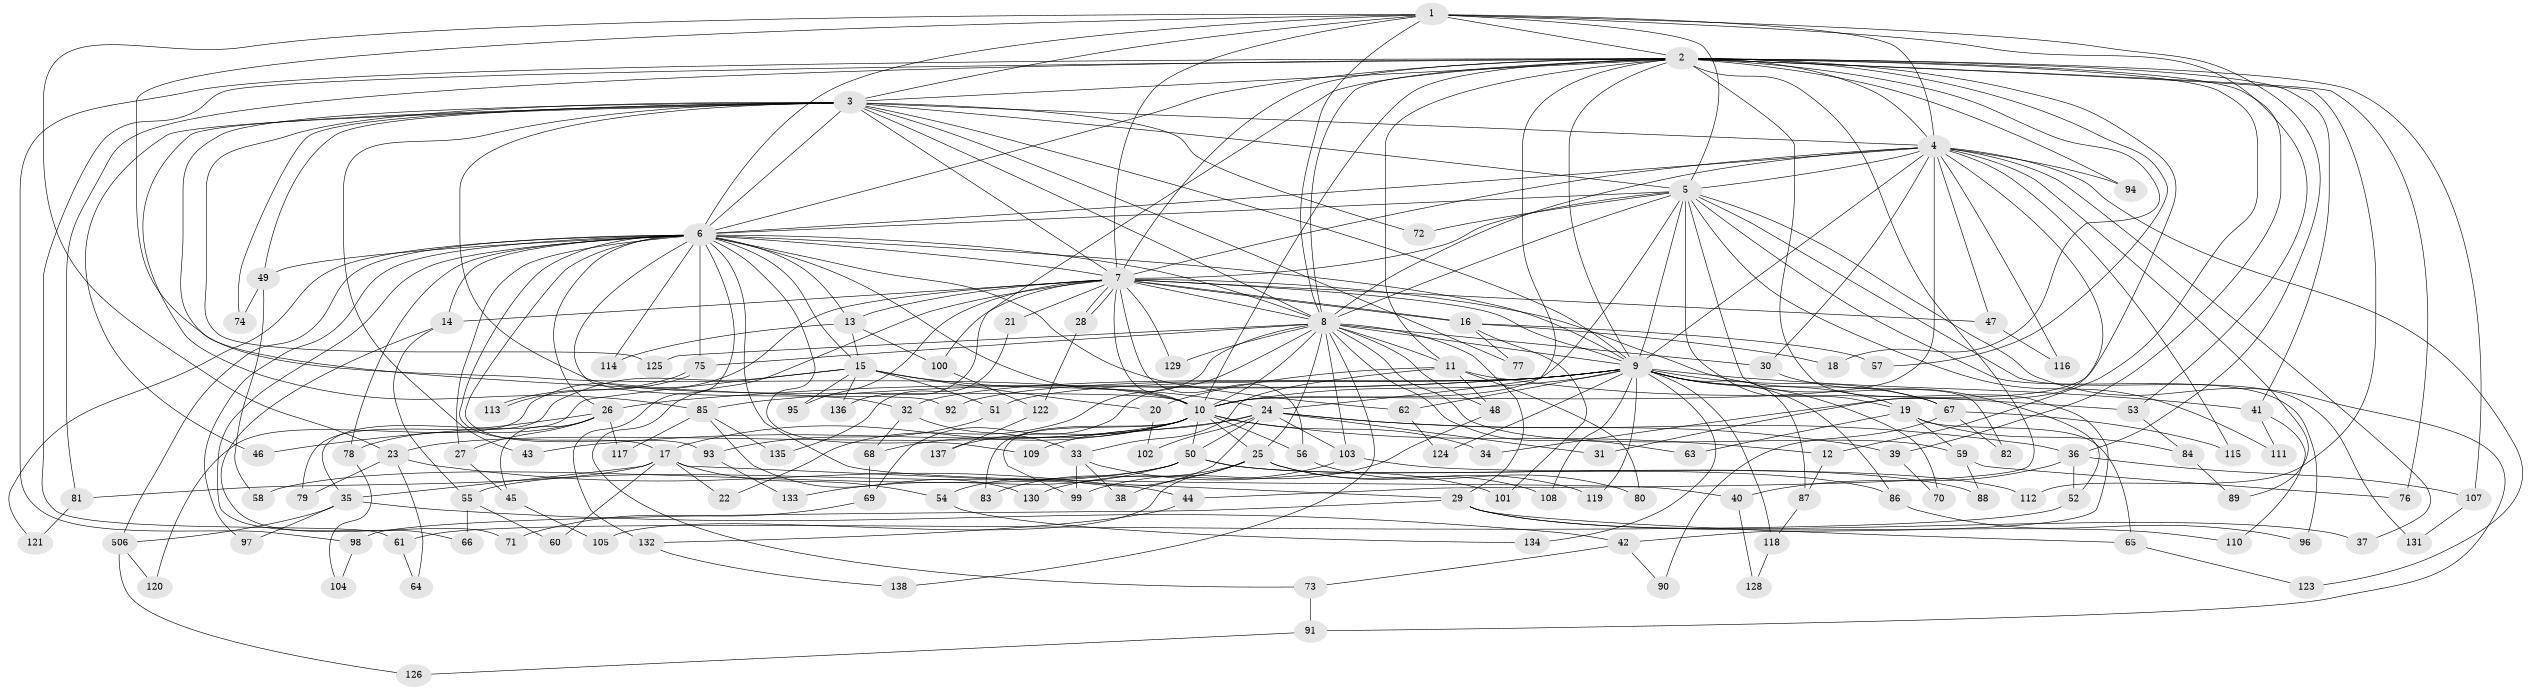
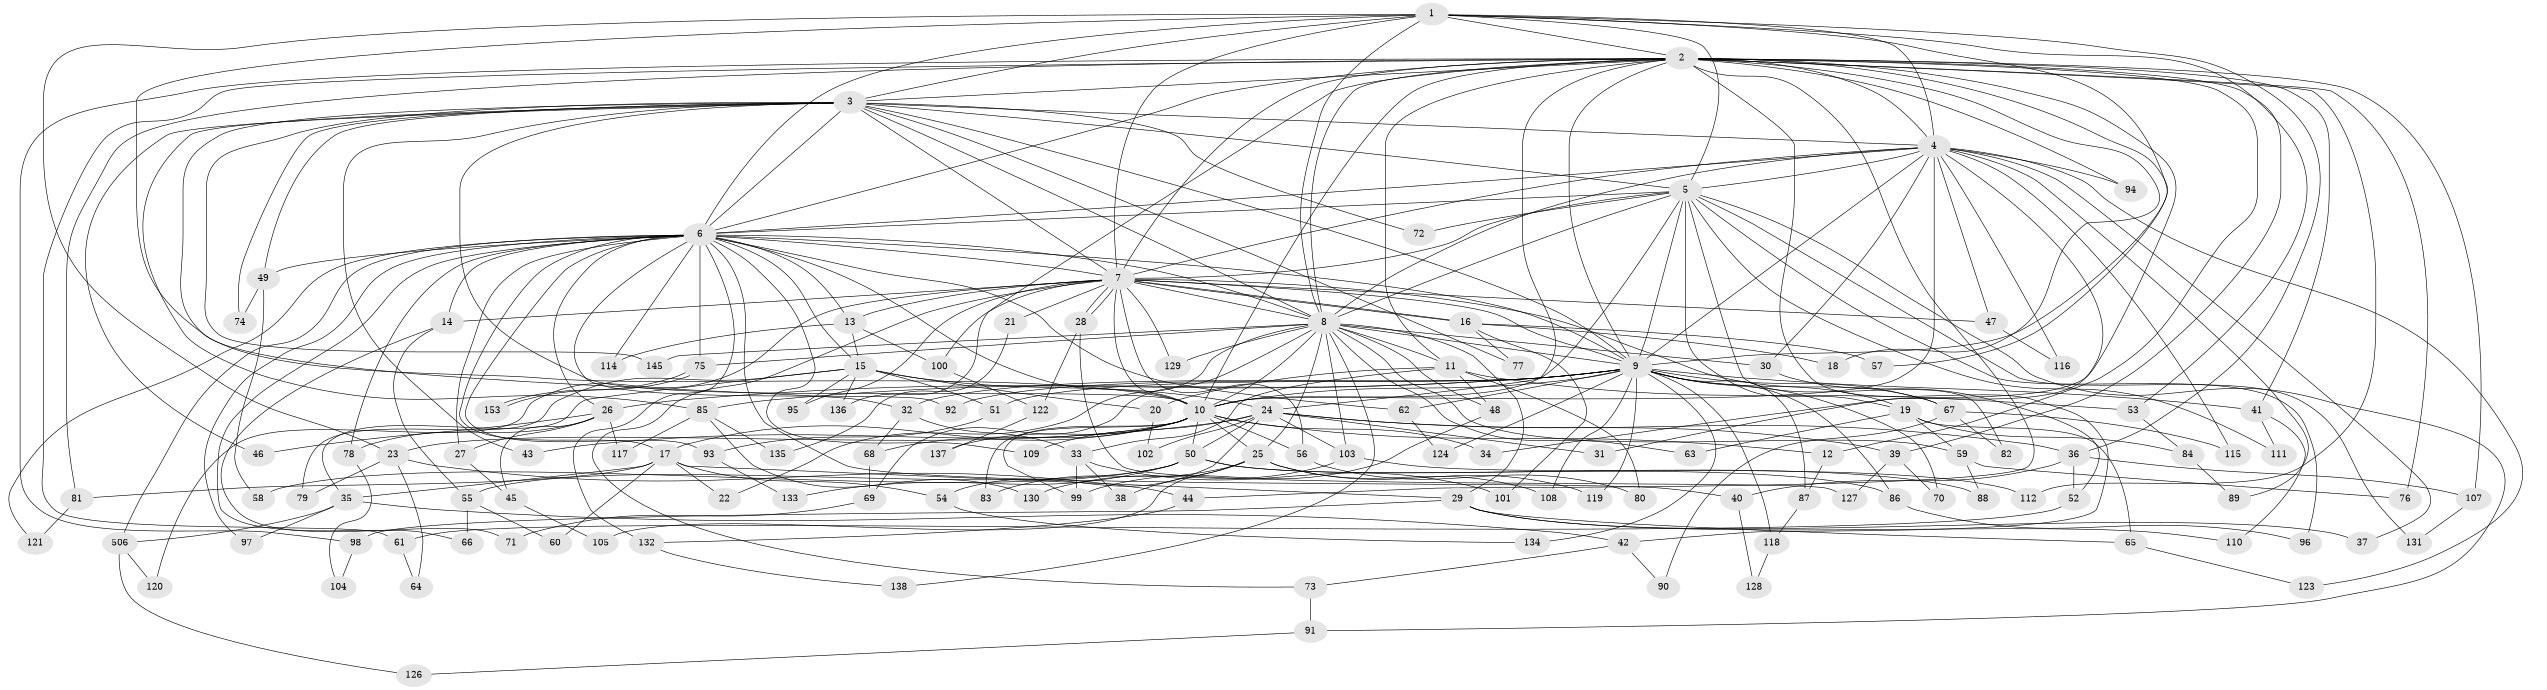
none -> (2116, 105)
(655, 367) -> (655, 367)
(492, 411) -> (492, 411)
none -> (1850, 499)
